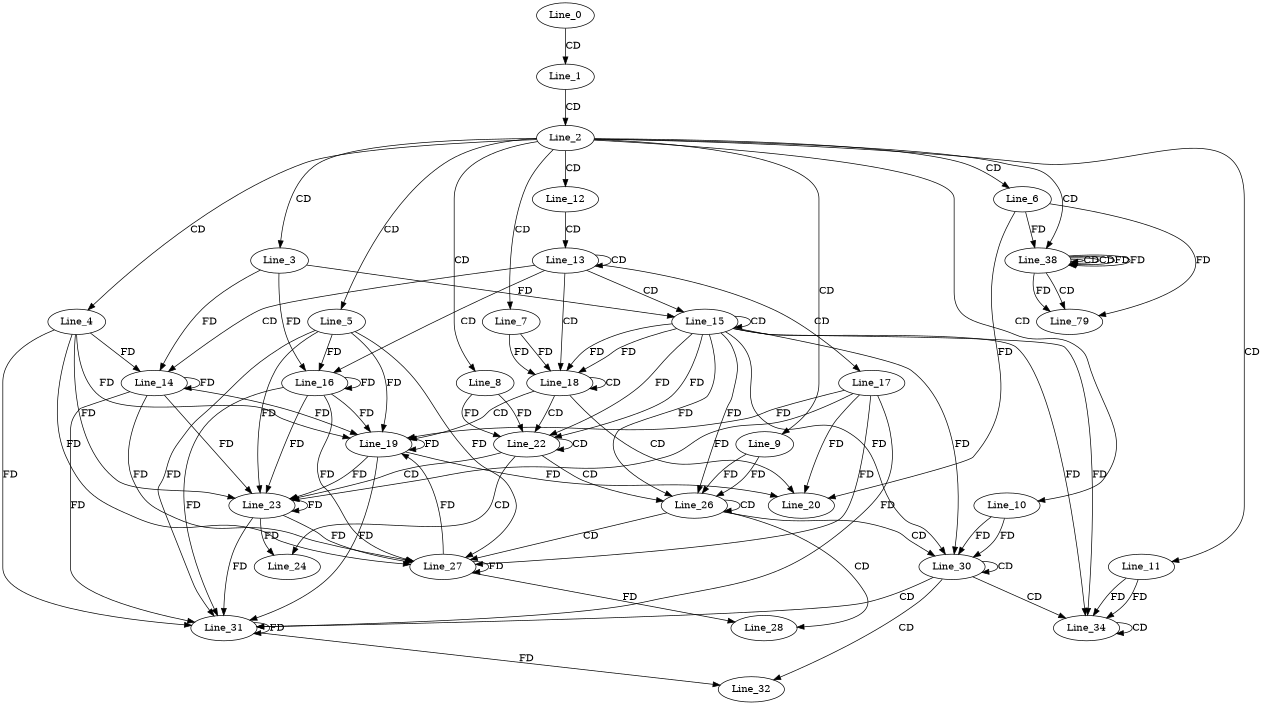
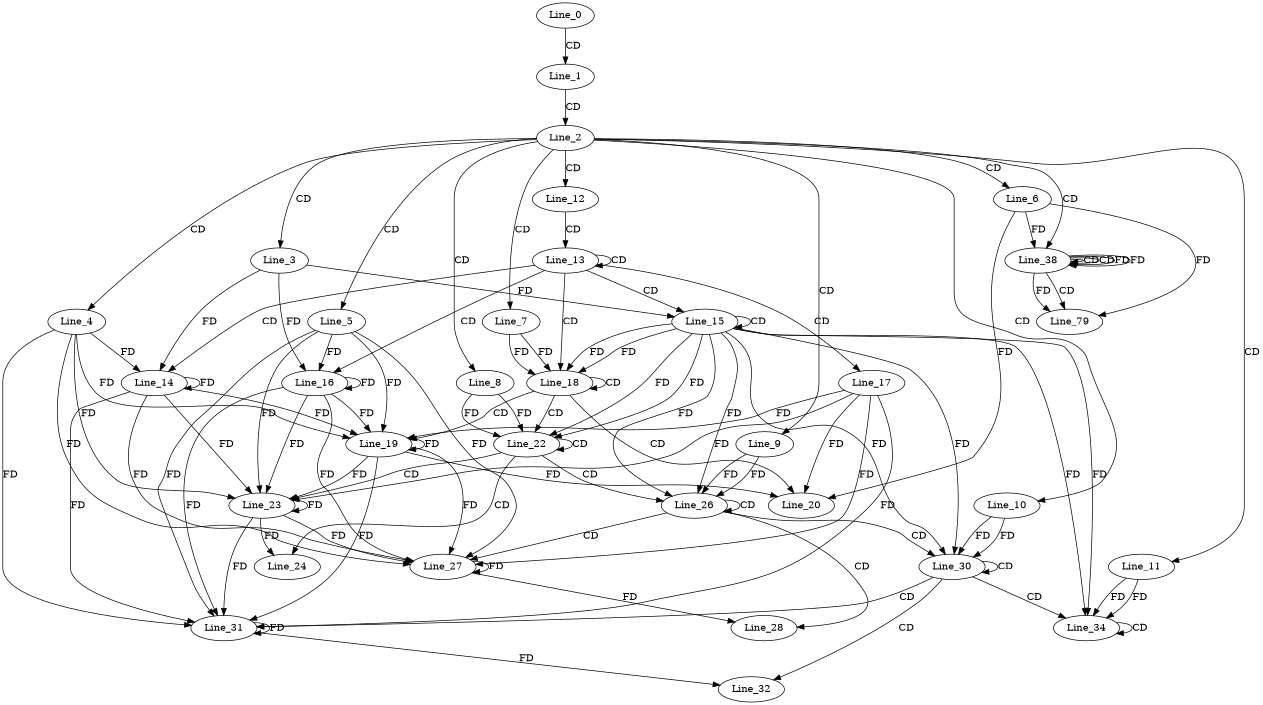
(436, 501) -> (461, 484)
